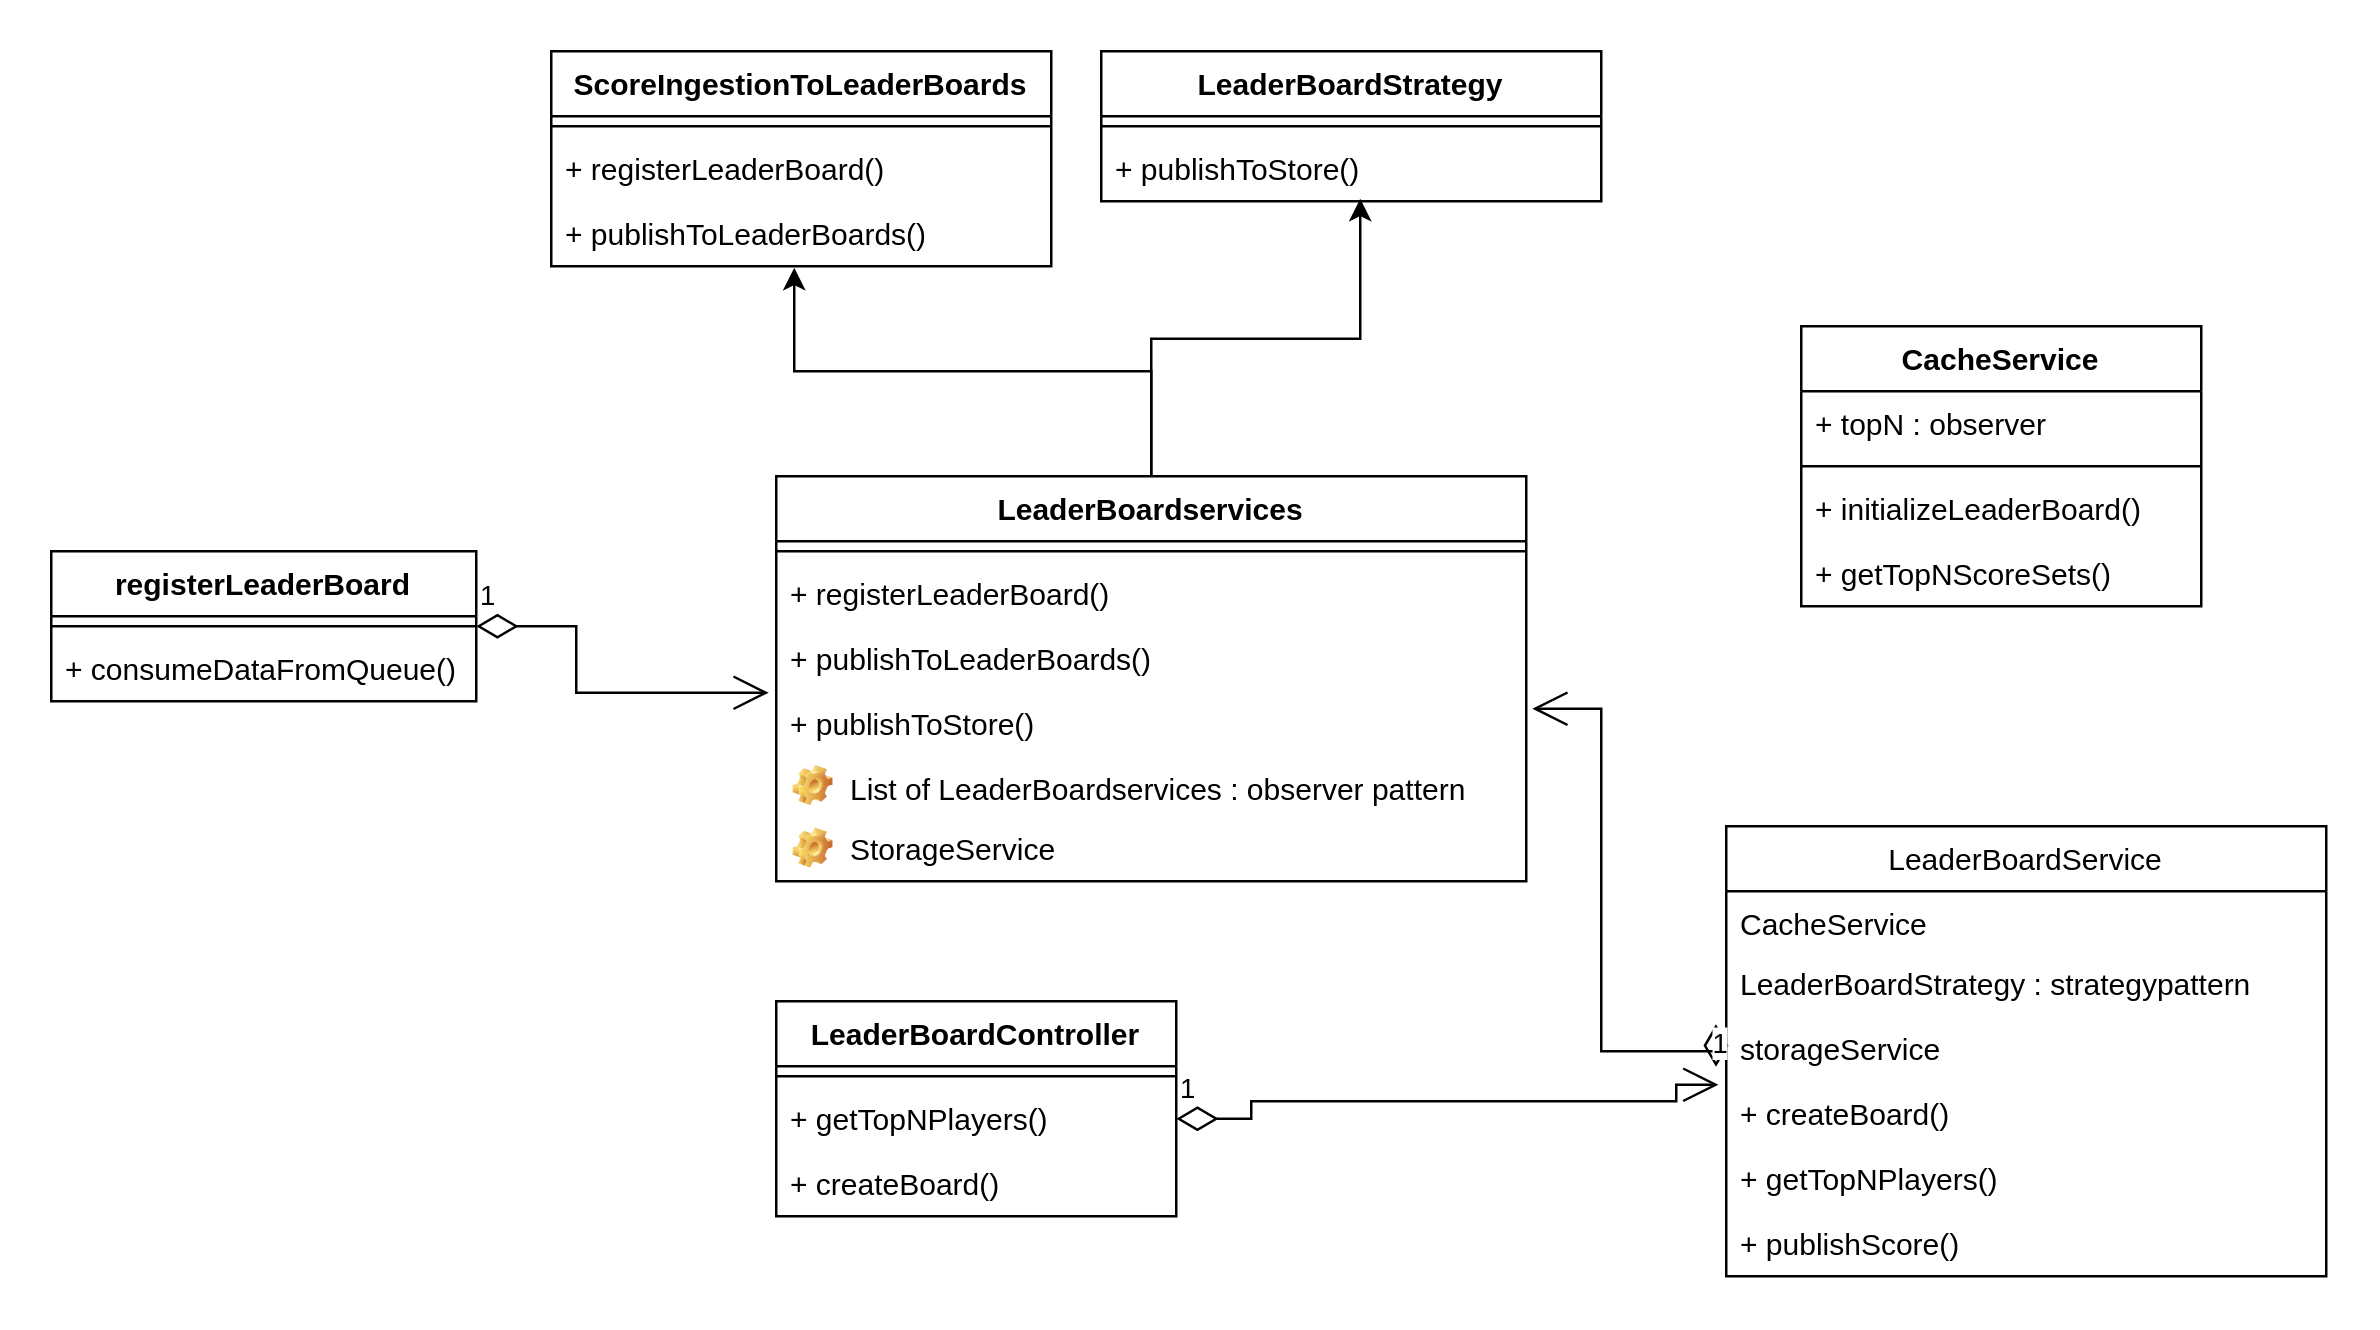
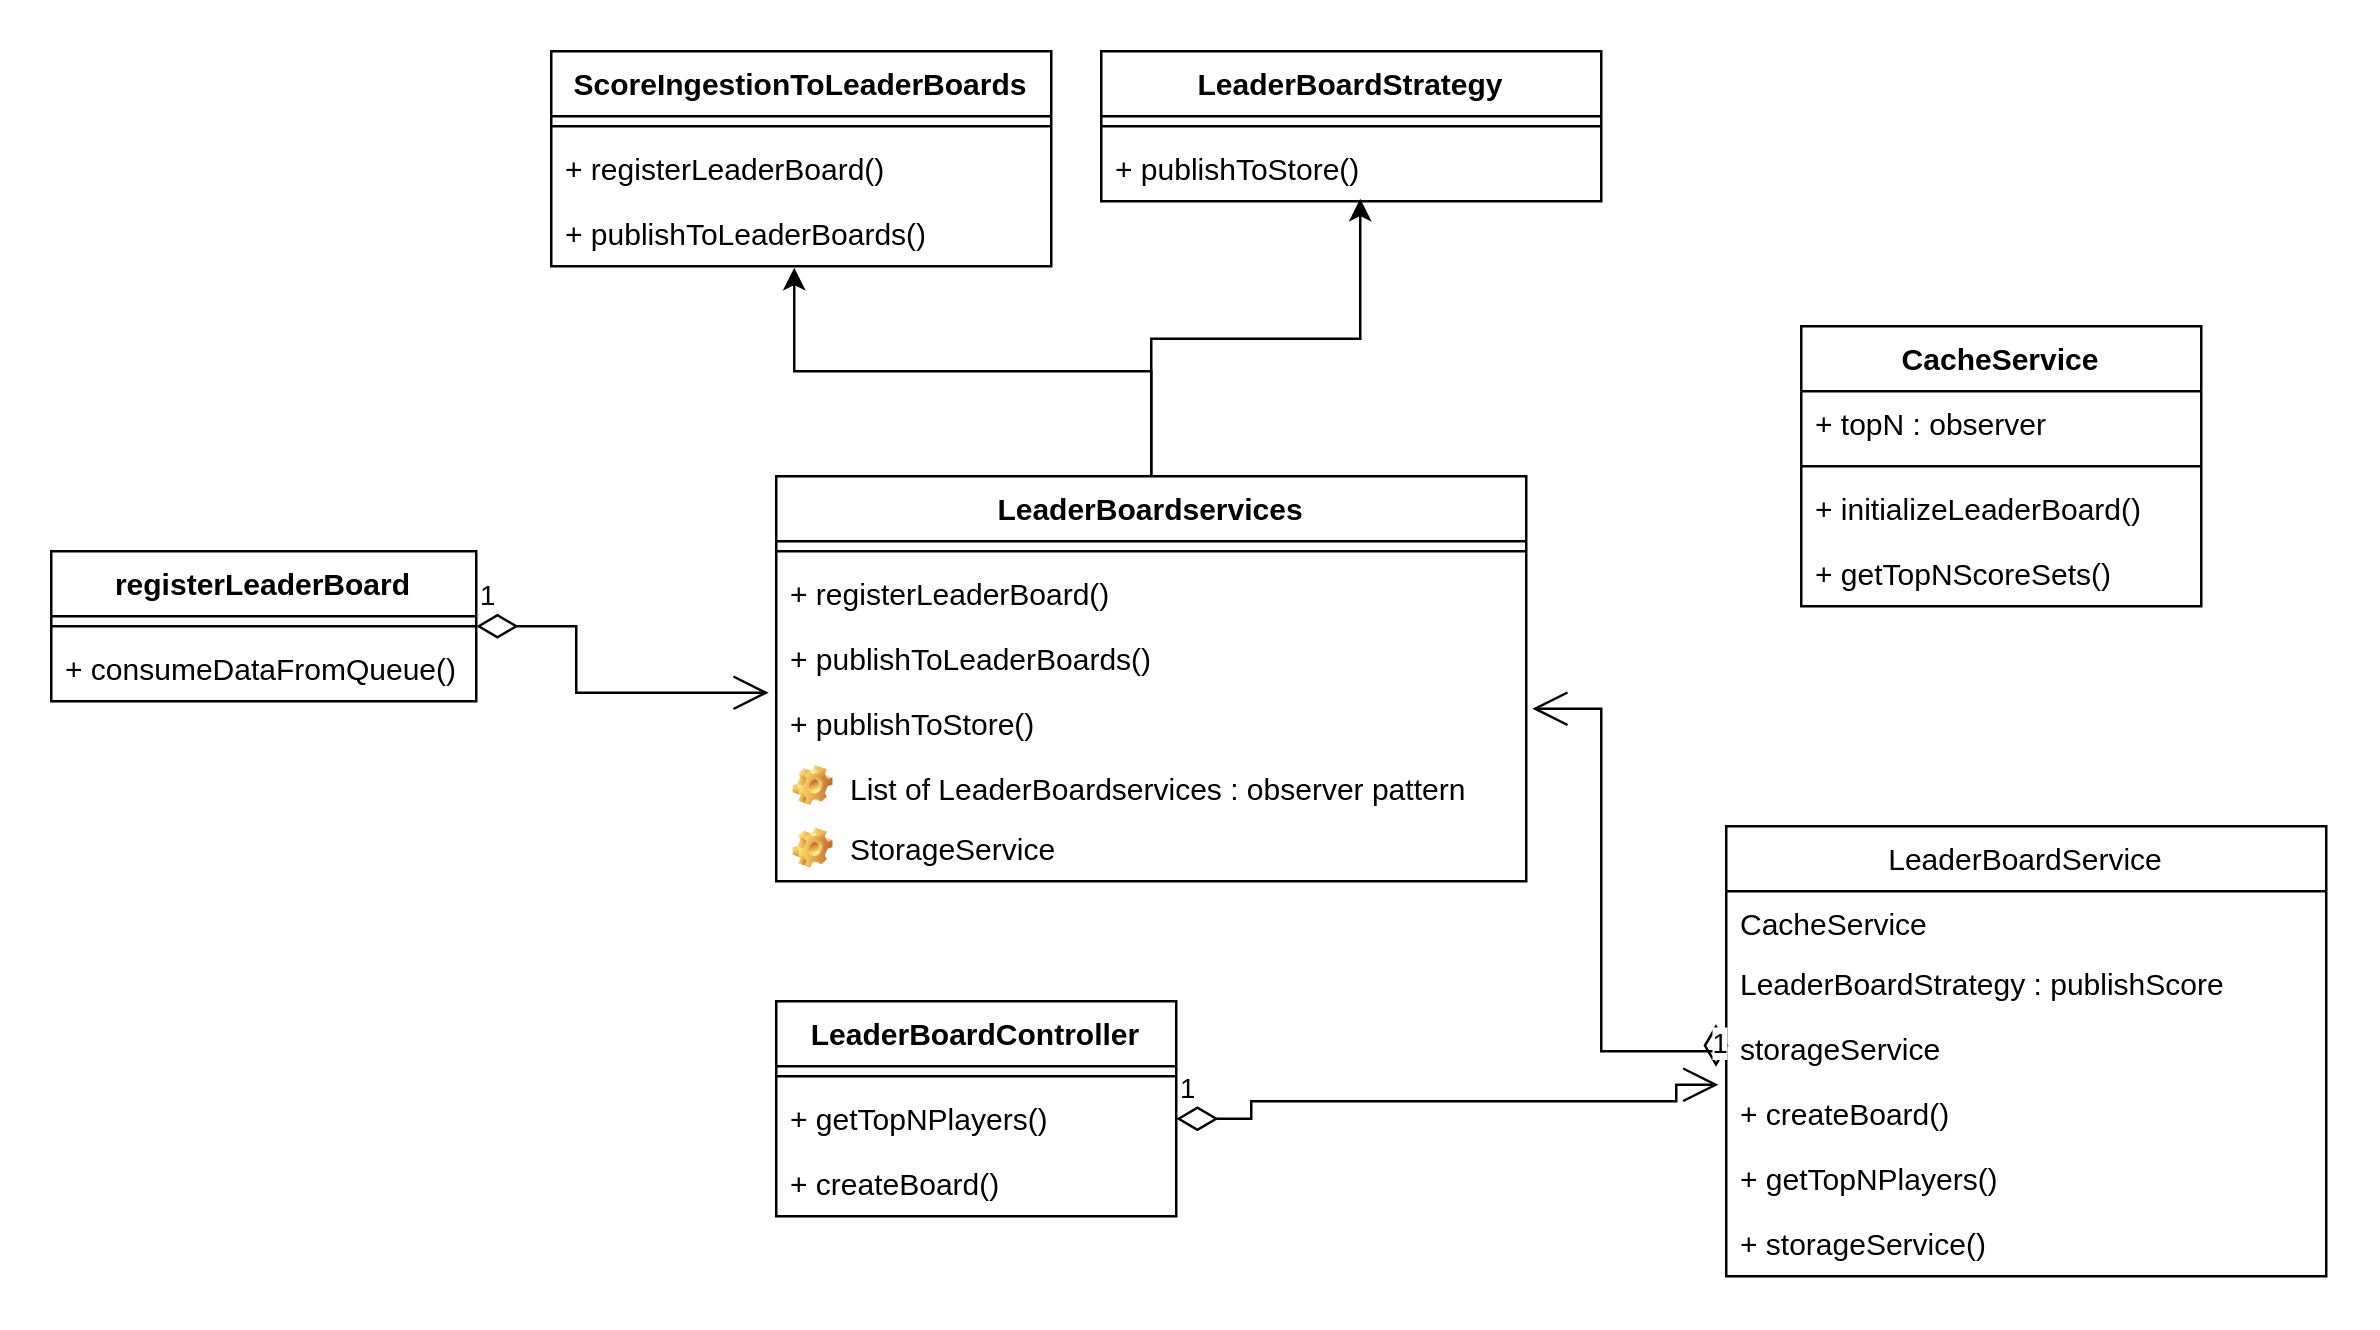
(2039, 985) -> (2006, 985)
(1863, 1245) -> (1883, 1245)
